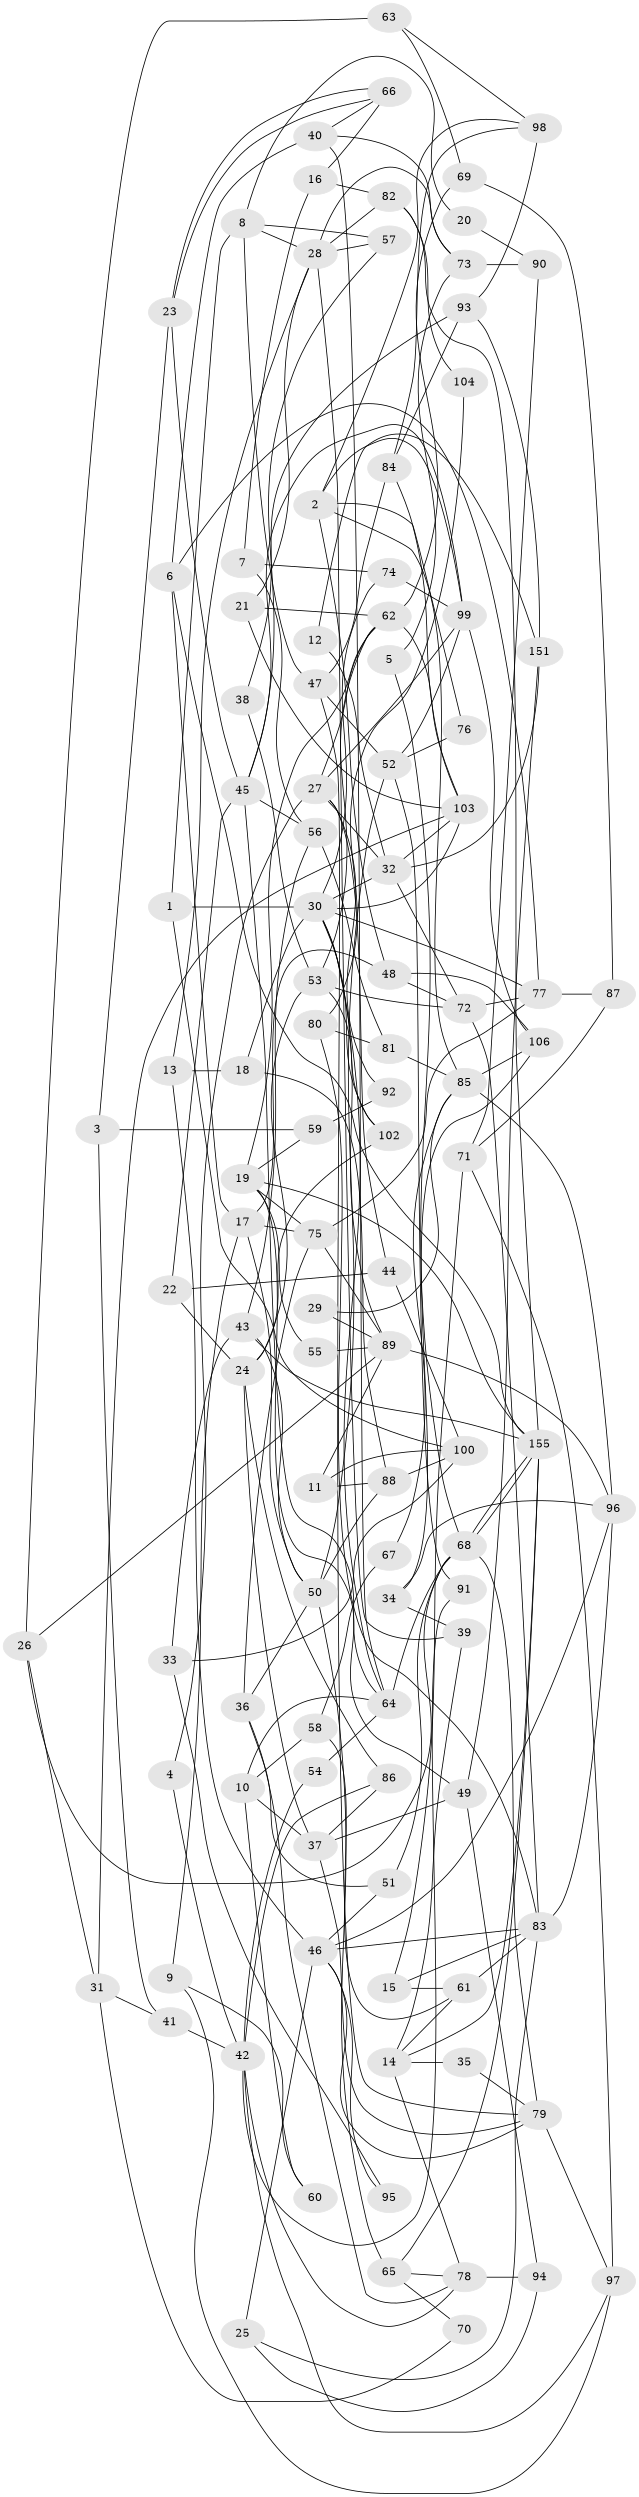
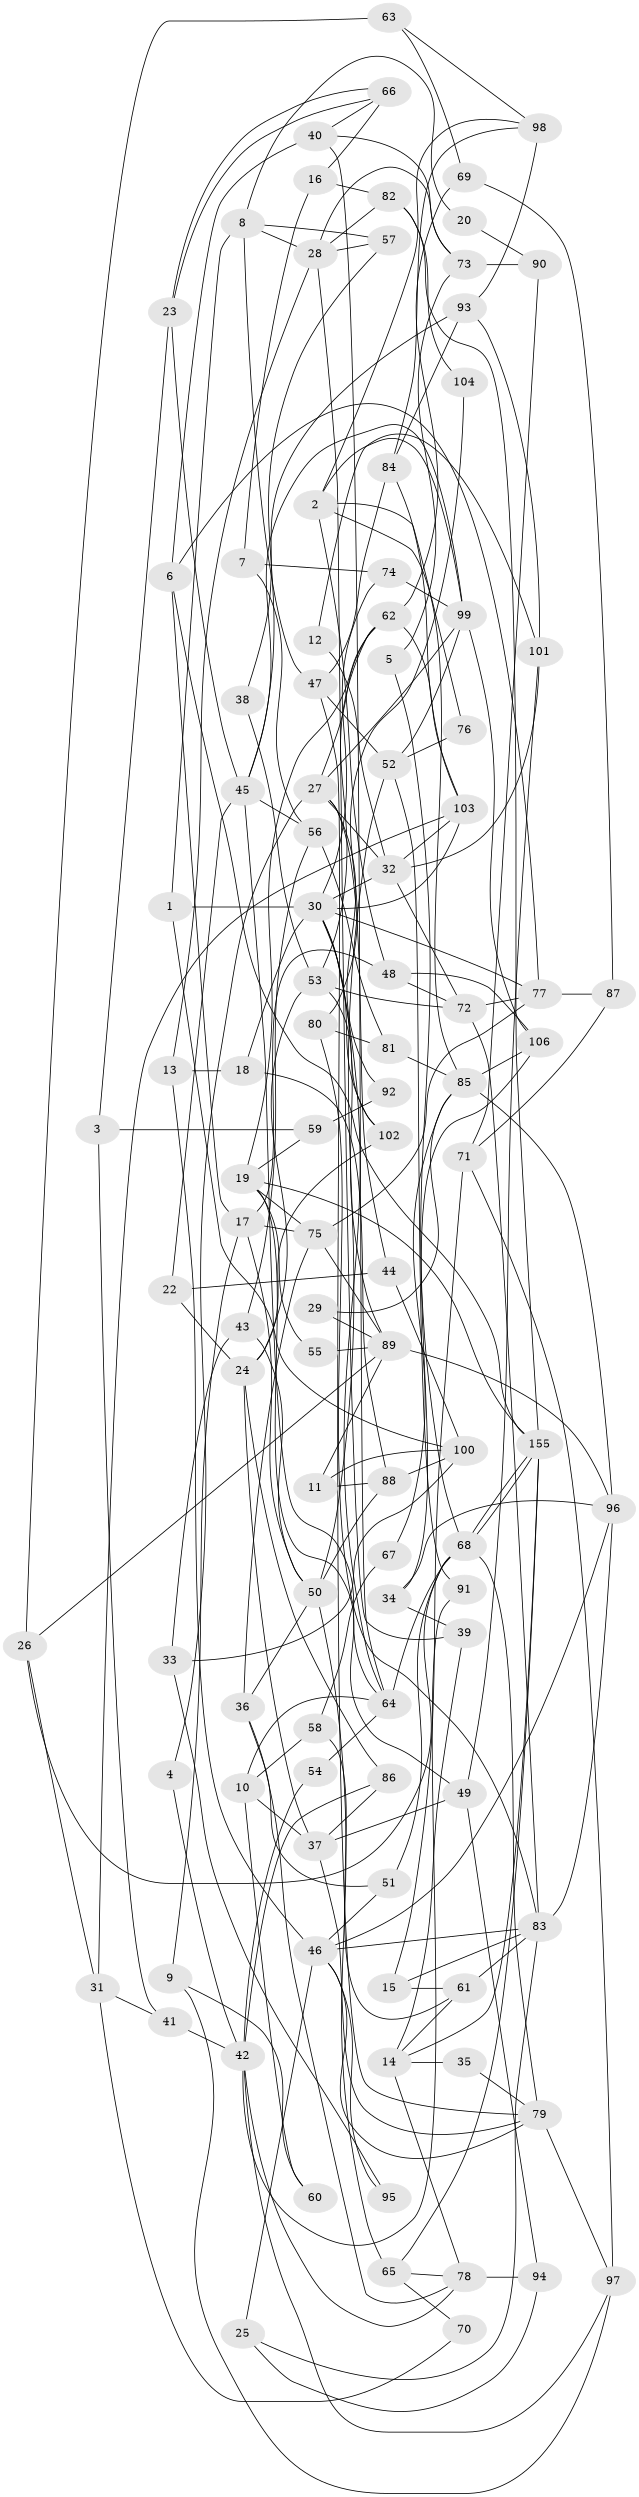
(243, 607) -> none
(540, 652) -> (540, 652)
(379, 1407) -> none
